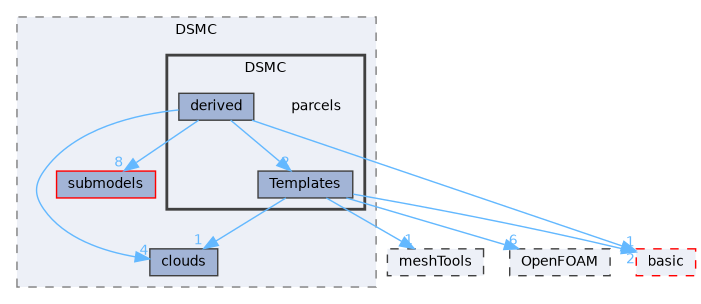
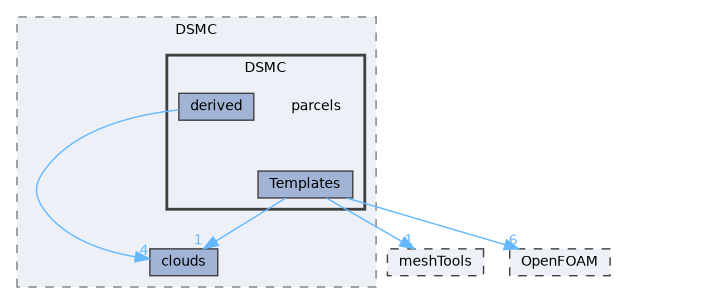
(255, 141) -> none
(106, 185) -> none
(666, 262) -> none
